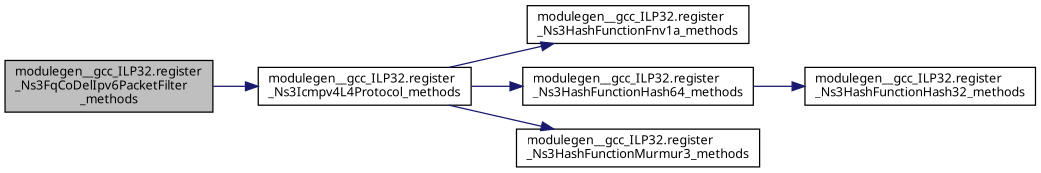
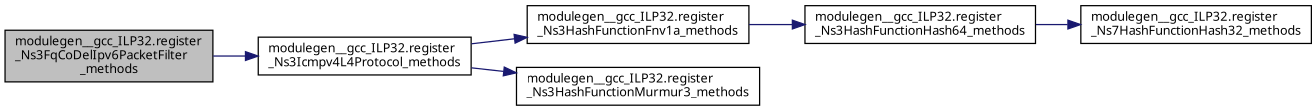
(491, 86) -> (771, 25)
(920, 86) -> (1196, 25)
